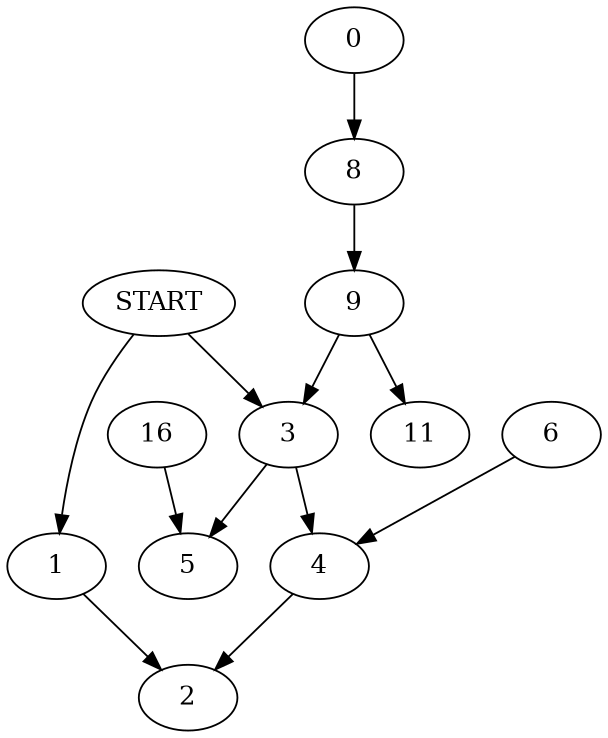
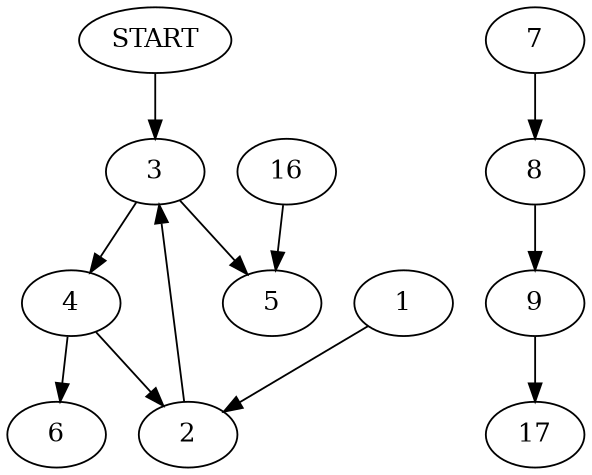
(354, 40) -> (535, 40)
(326, 361) -> (173, 312)
(85, 419) -> none
(420, 435) -> (535, 435)
(444, 496) -> (65, 360)
